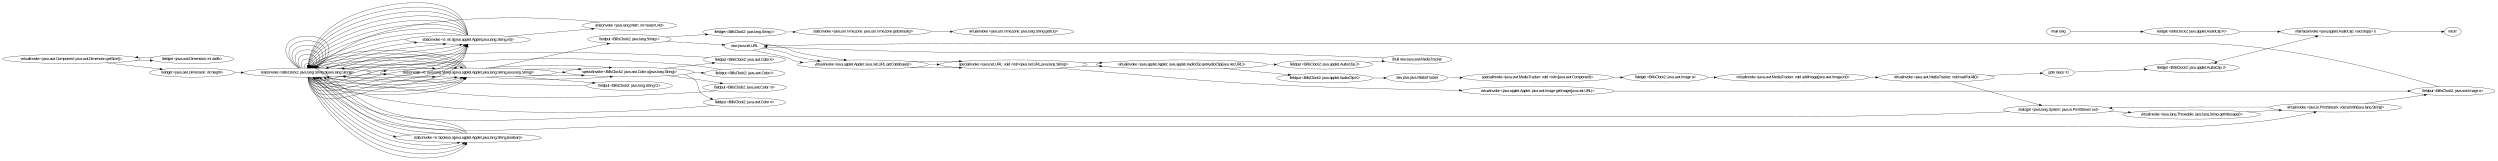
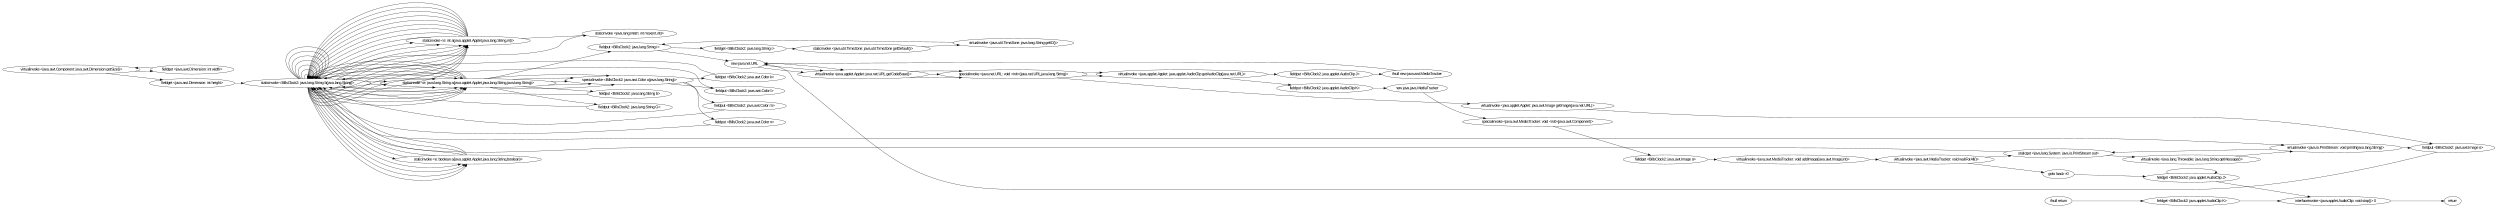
(2058, 32) -> (2058, 201)
none -> (809, 40)
none -> (629, 94)
